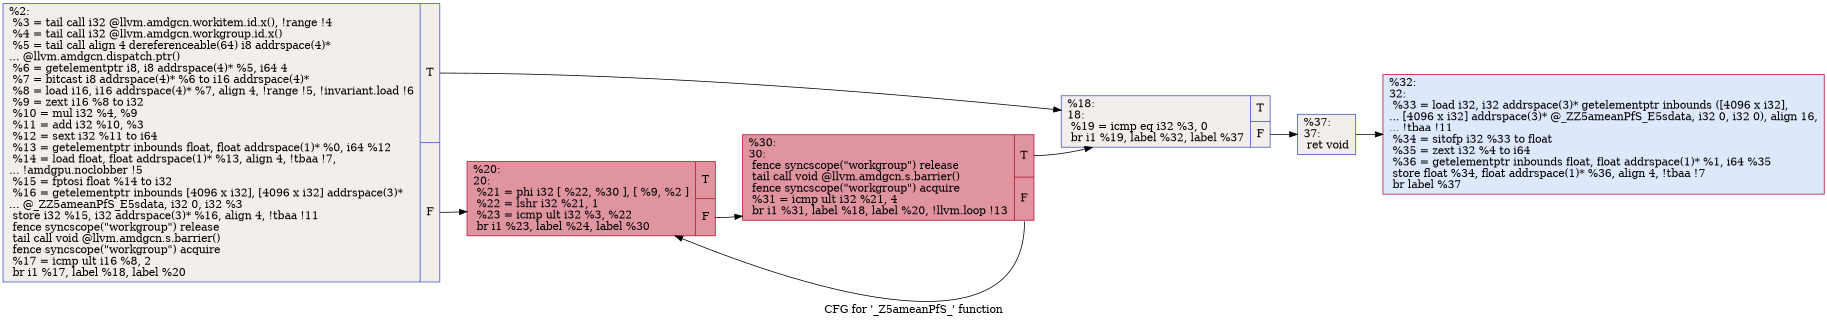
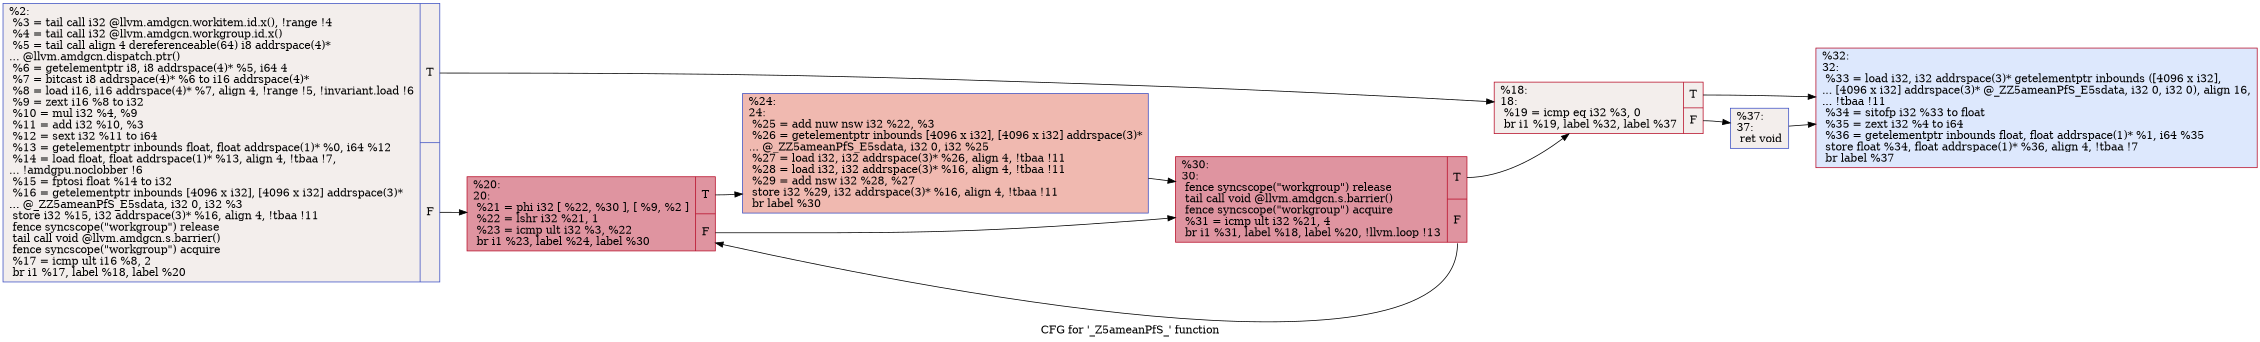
none -> (1756, 95)
(1166, 121) -> (1599, 108)
none -> (945, 153)
(76, 171) -> (76, 171)
